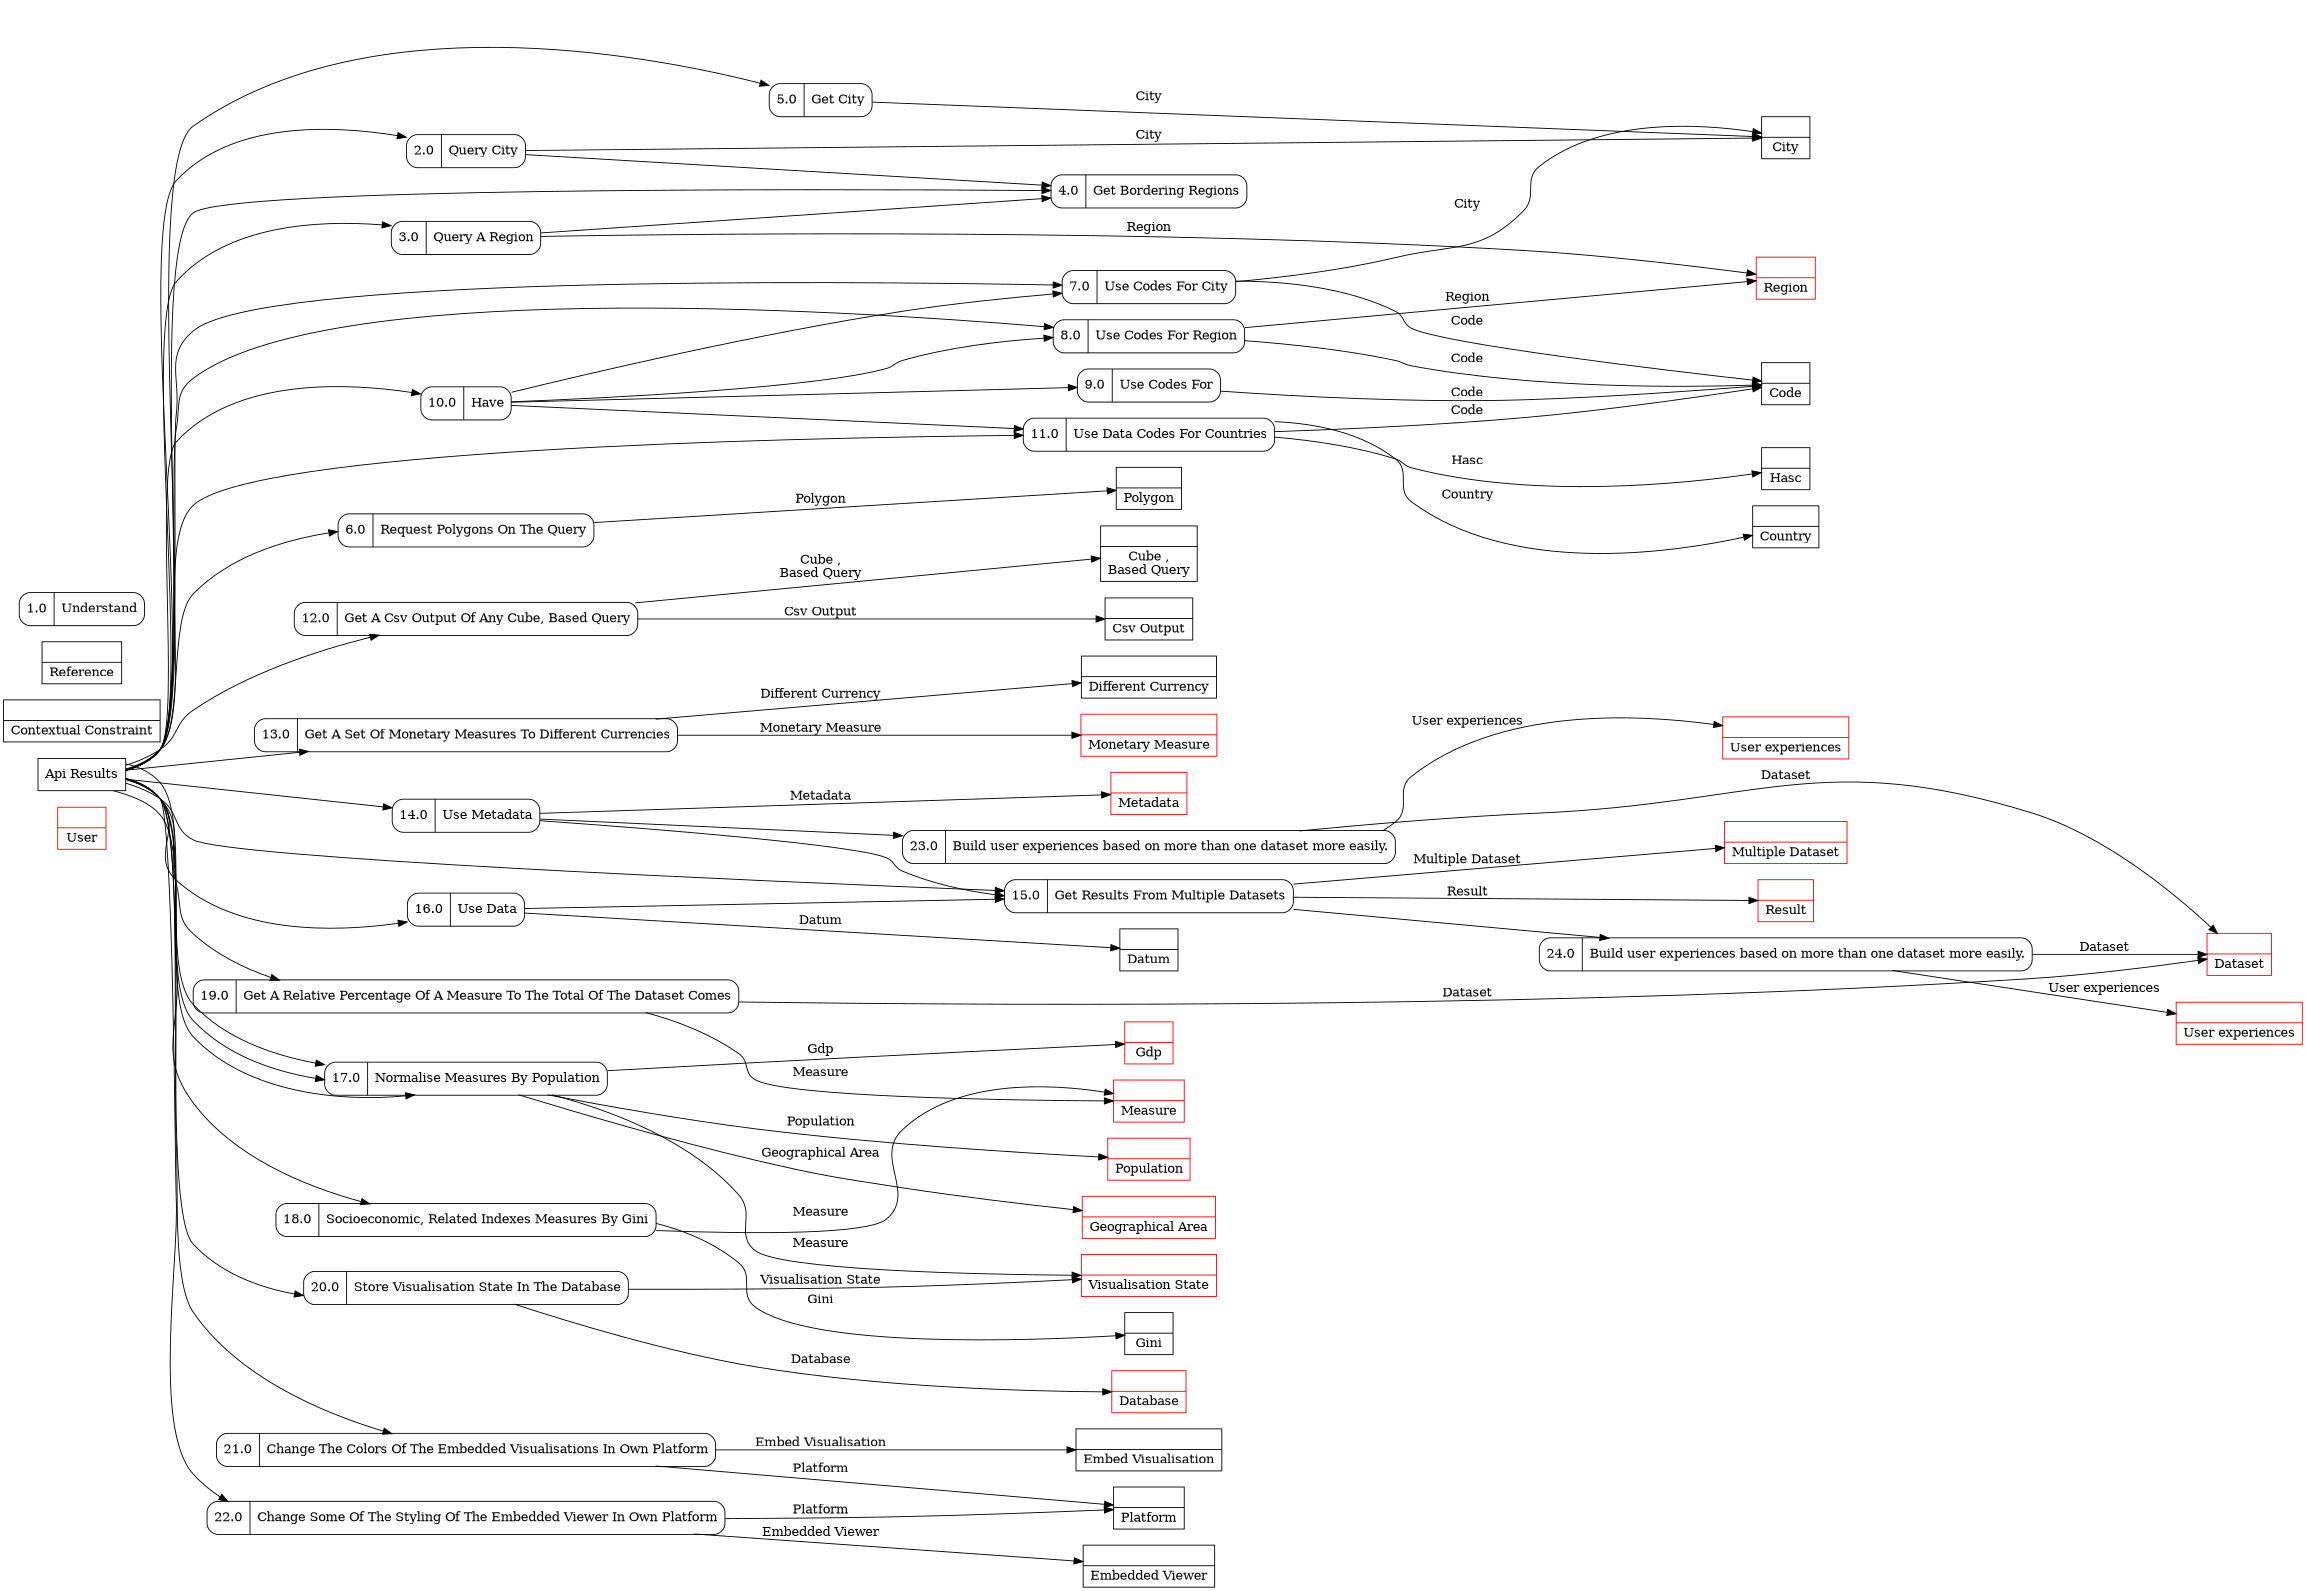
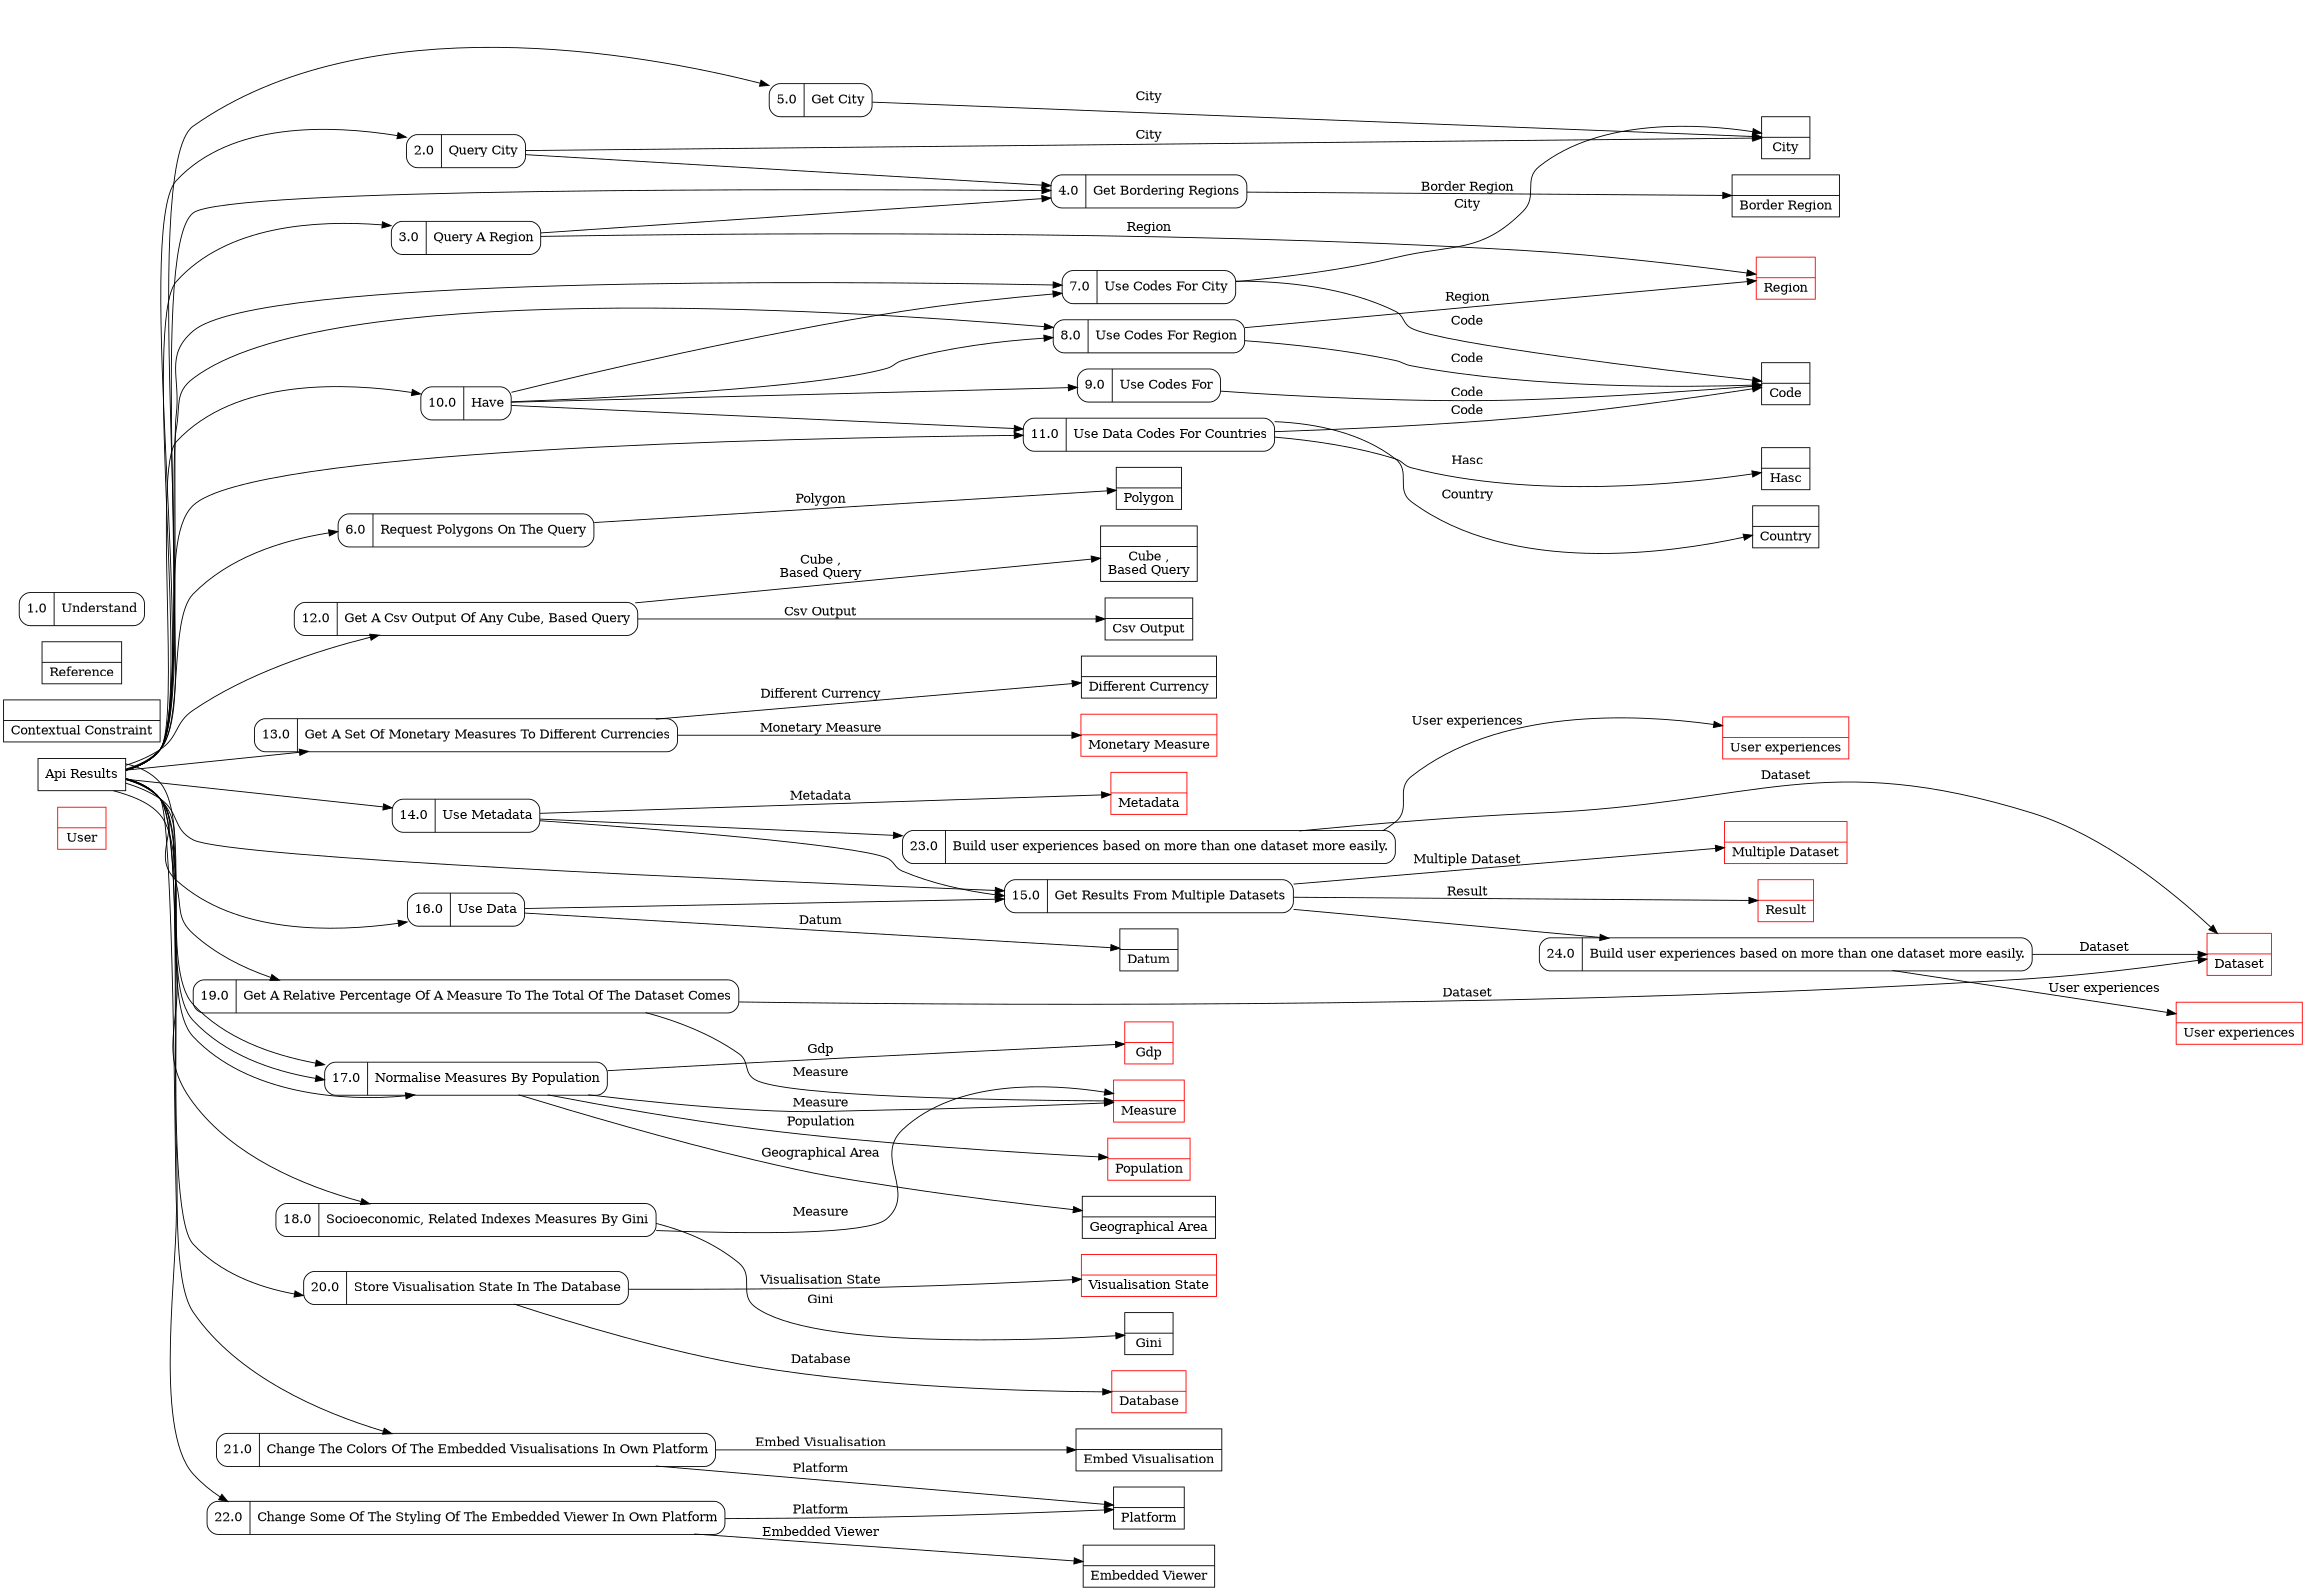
none -> (1786, 196)
(1149, 1217) -> (1149, 1217)
(776, 1258) -> (846, 1111)
